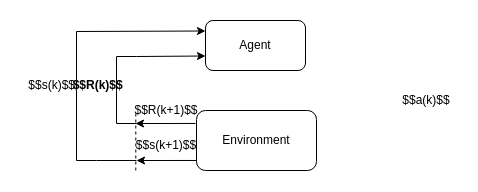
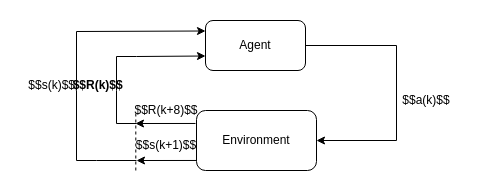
none -> (397, 84)
(167, 111) -> (167, 111)
